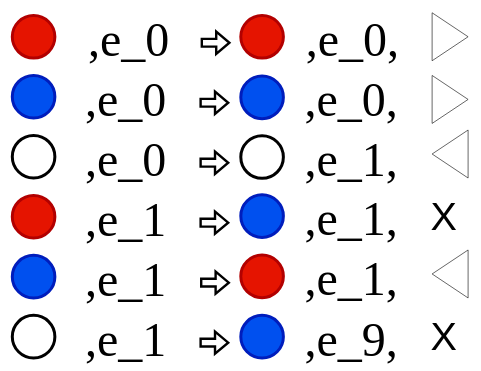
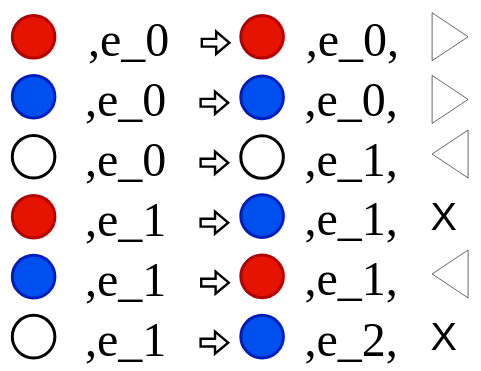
(352, 337) -> (352, 337)
